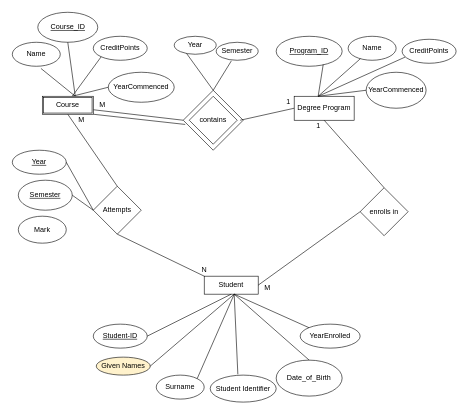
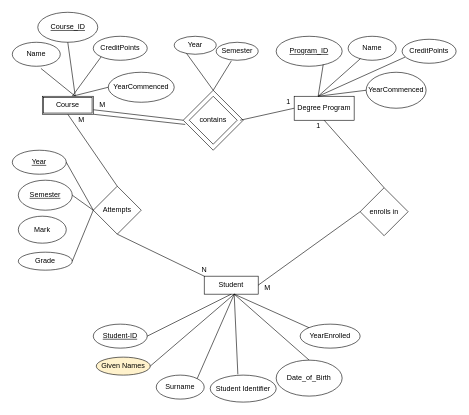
none -> (83, 236)
none -> (45, 261)
